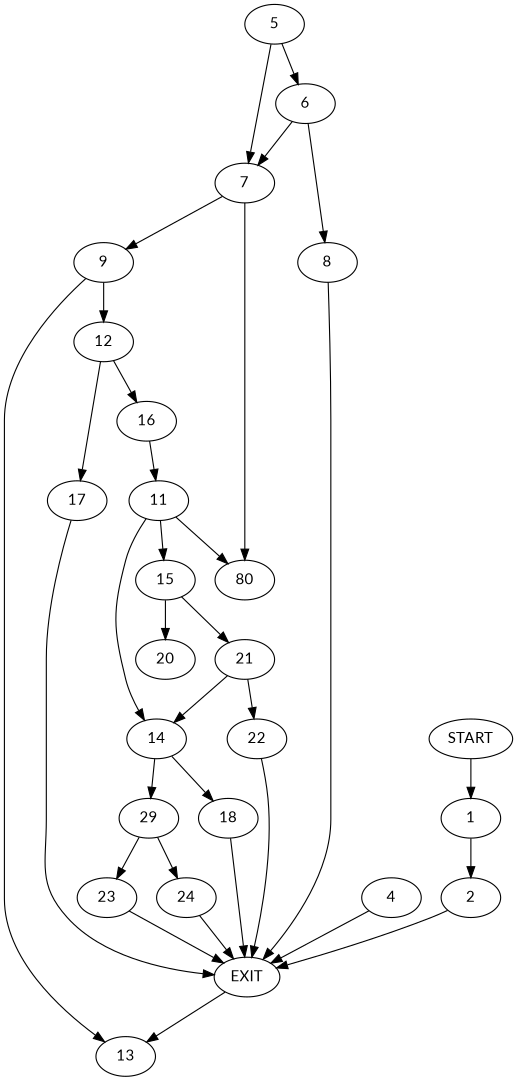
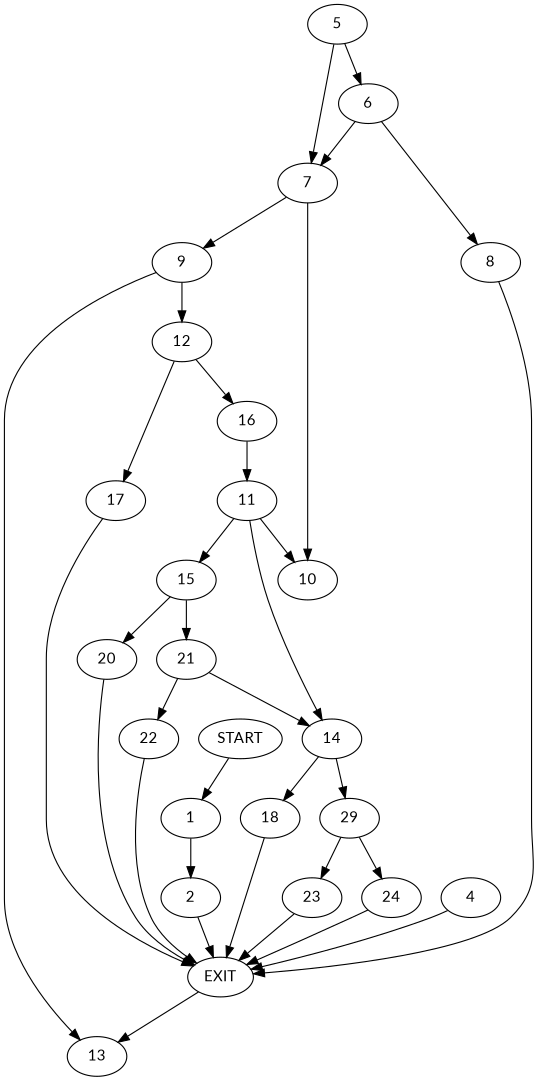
(245, 580) -> (308, 580)
none -> (105, 834)
